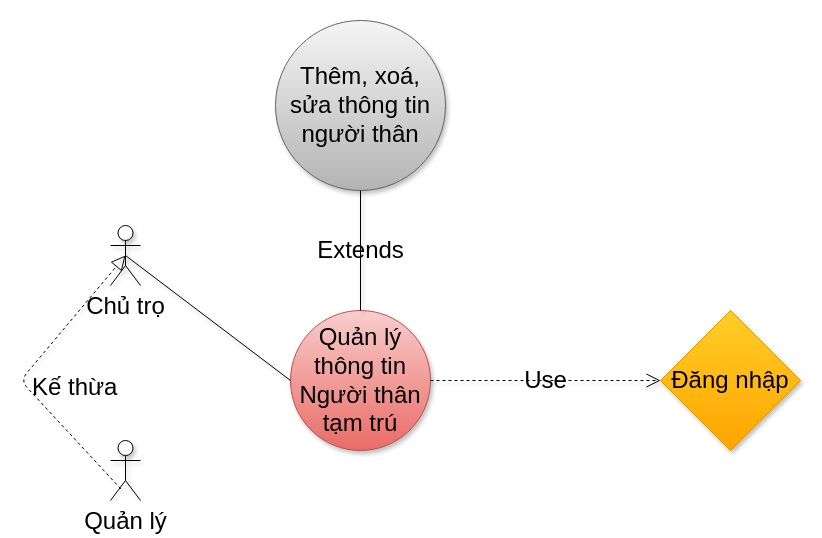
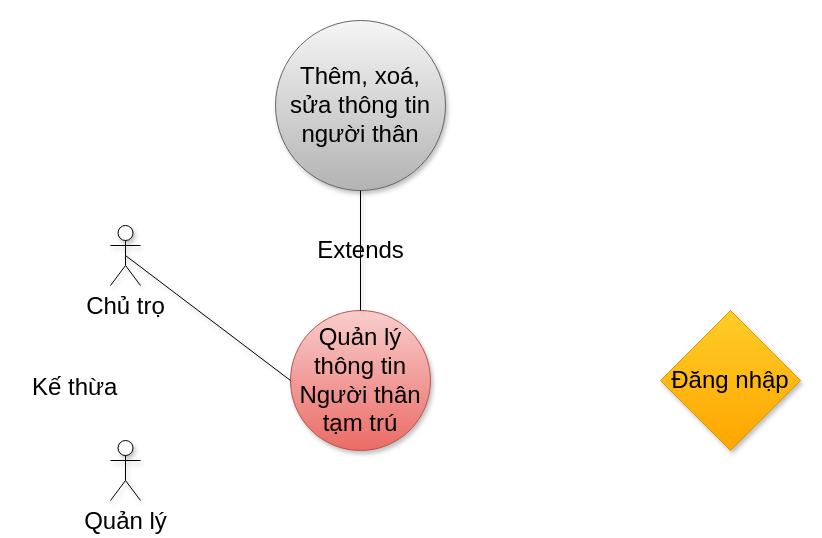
(24, 379) -> none
(544, 381) -> none
